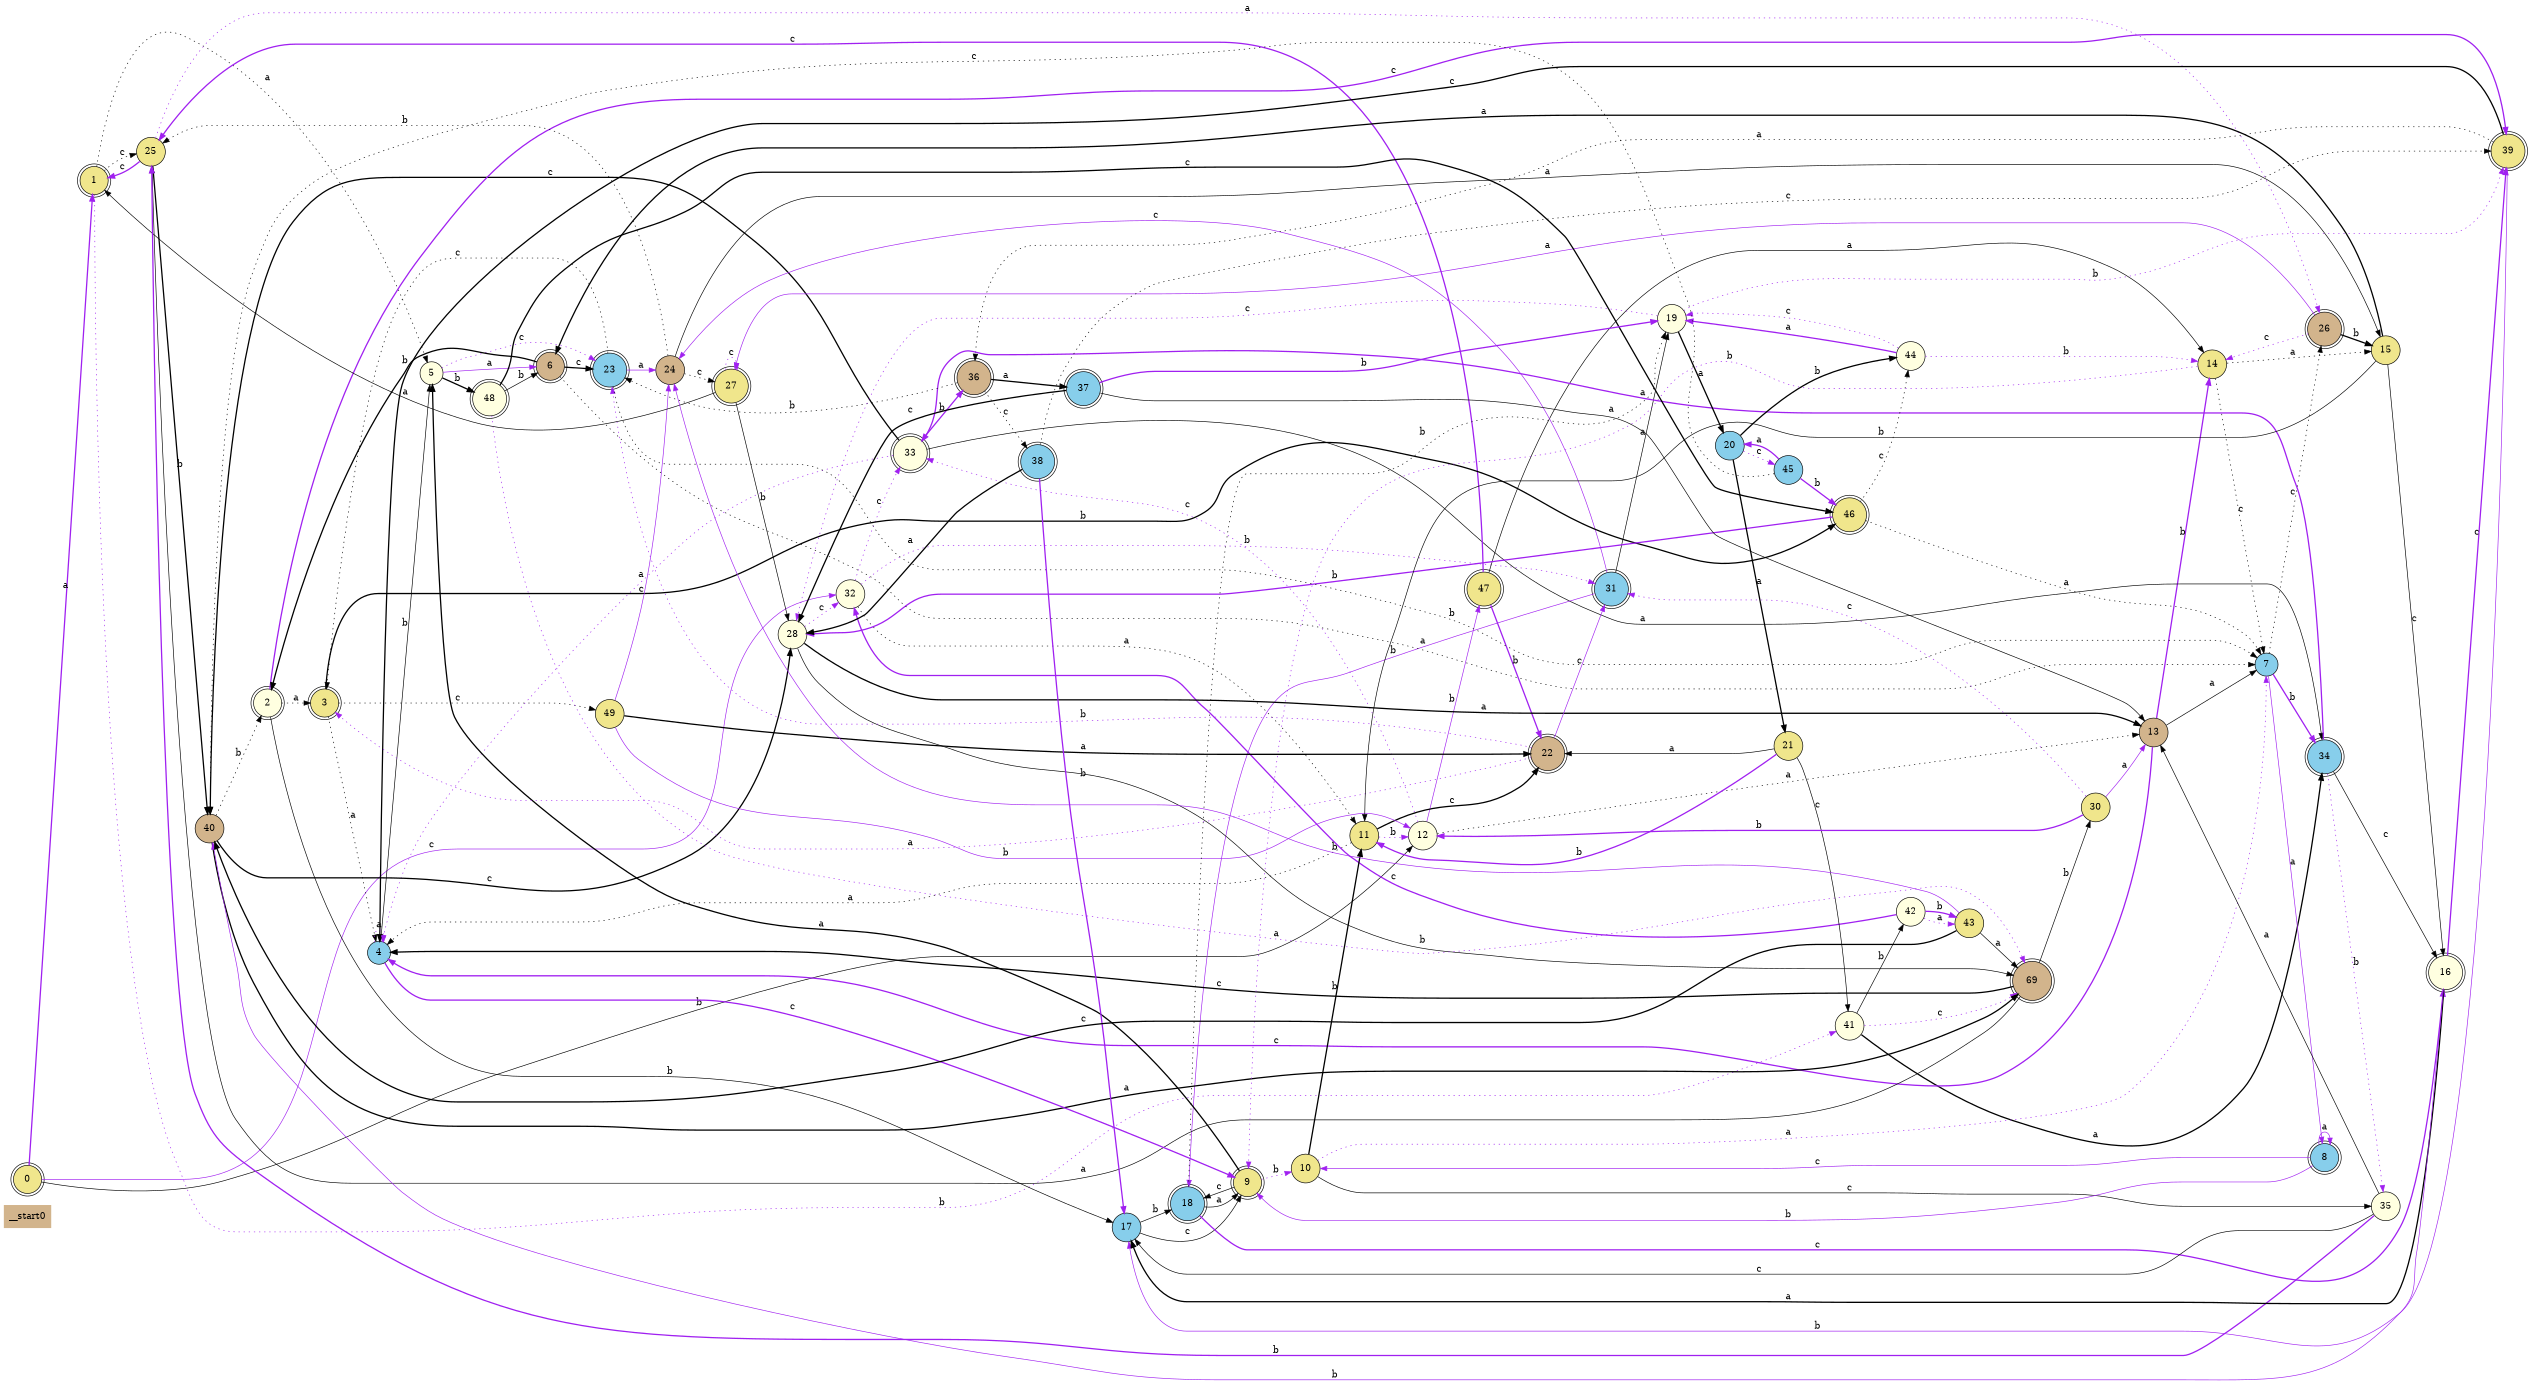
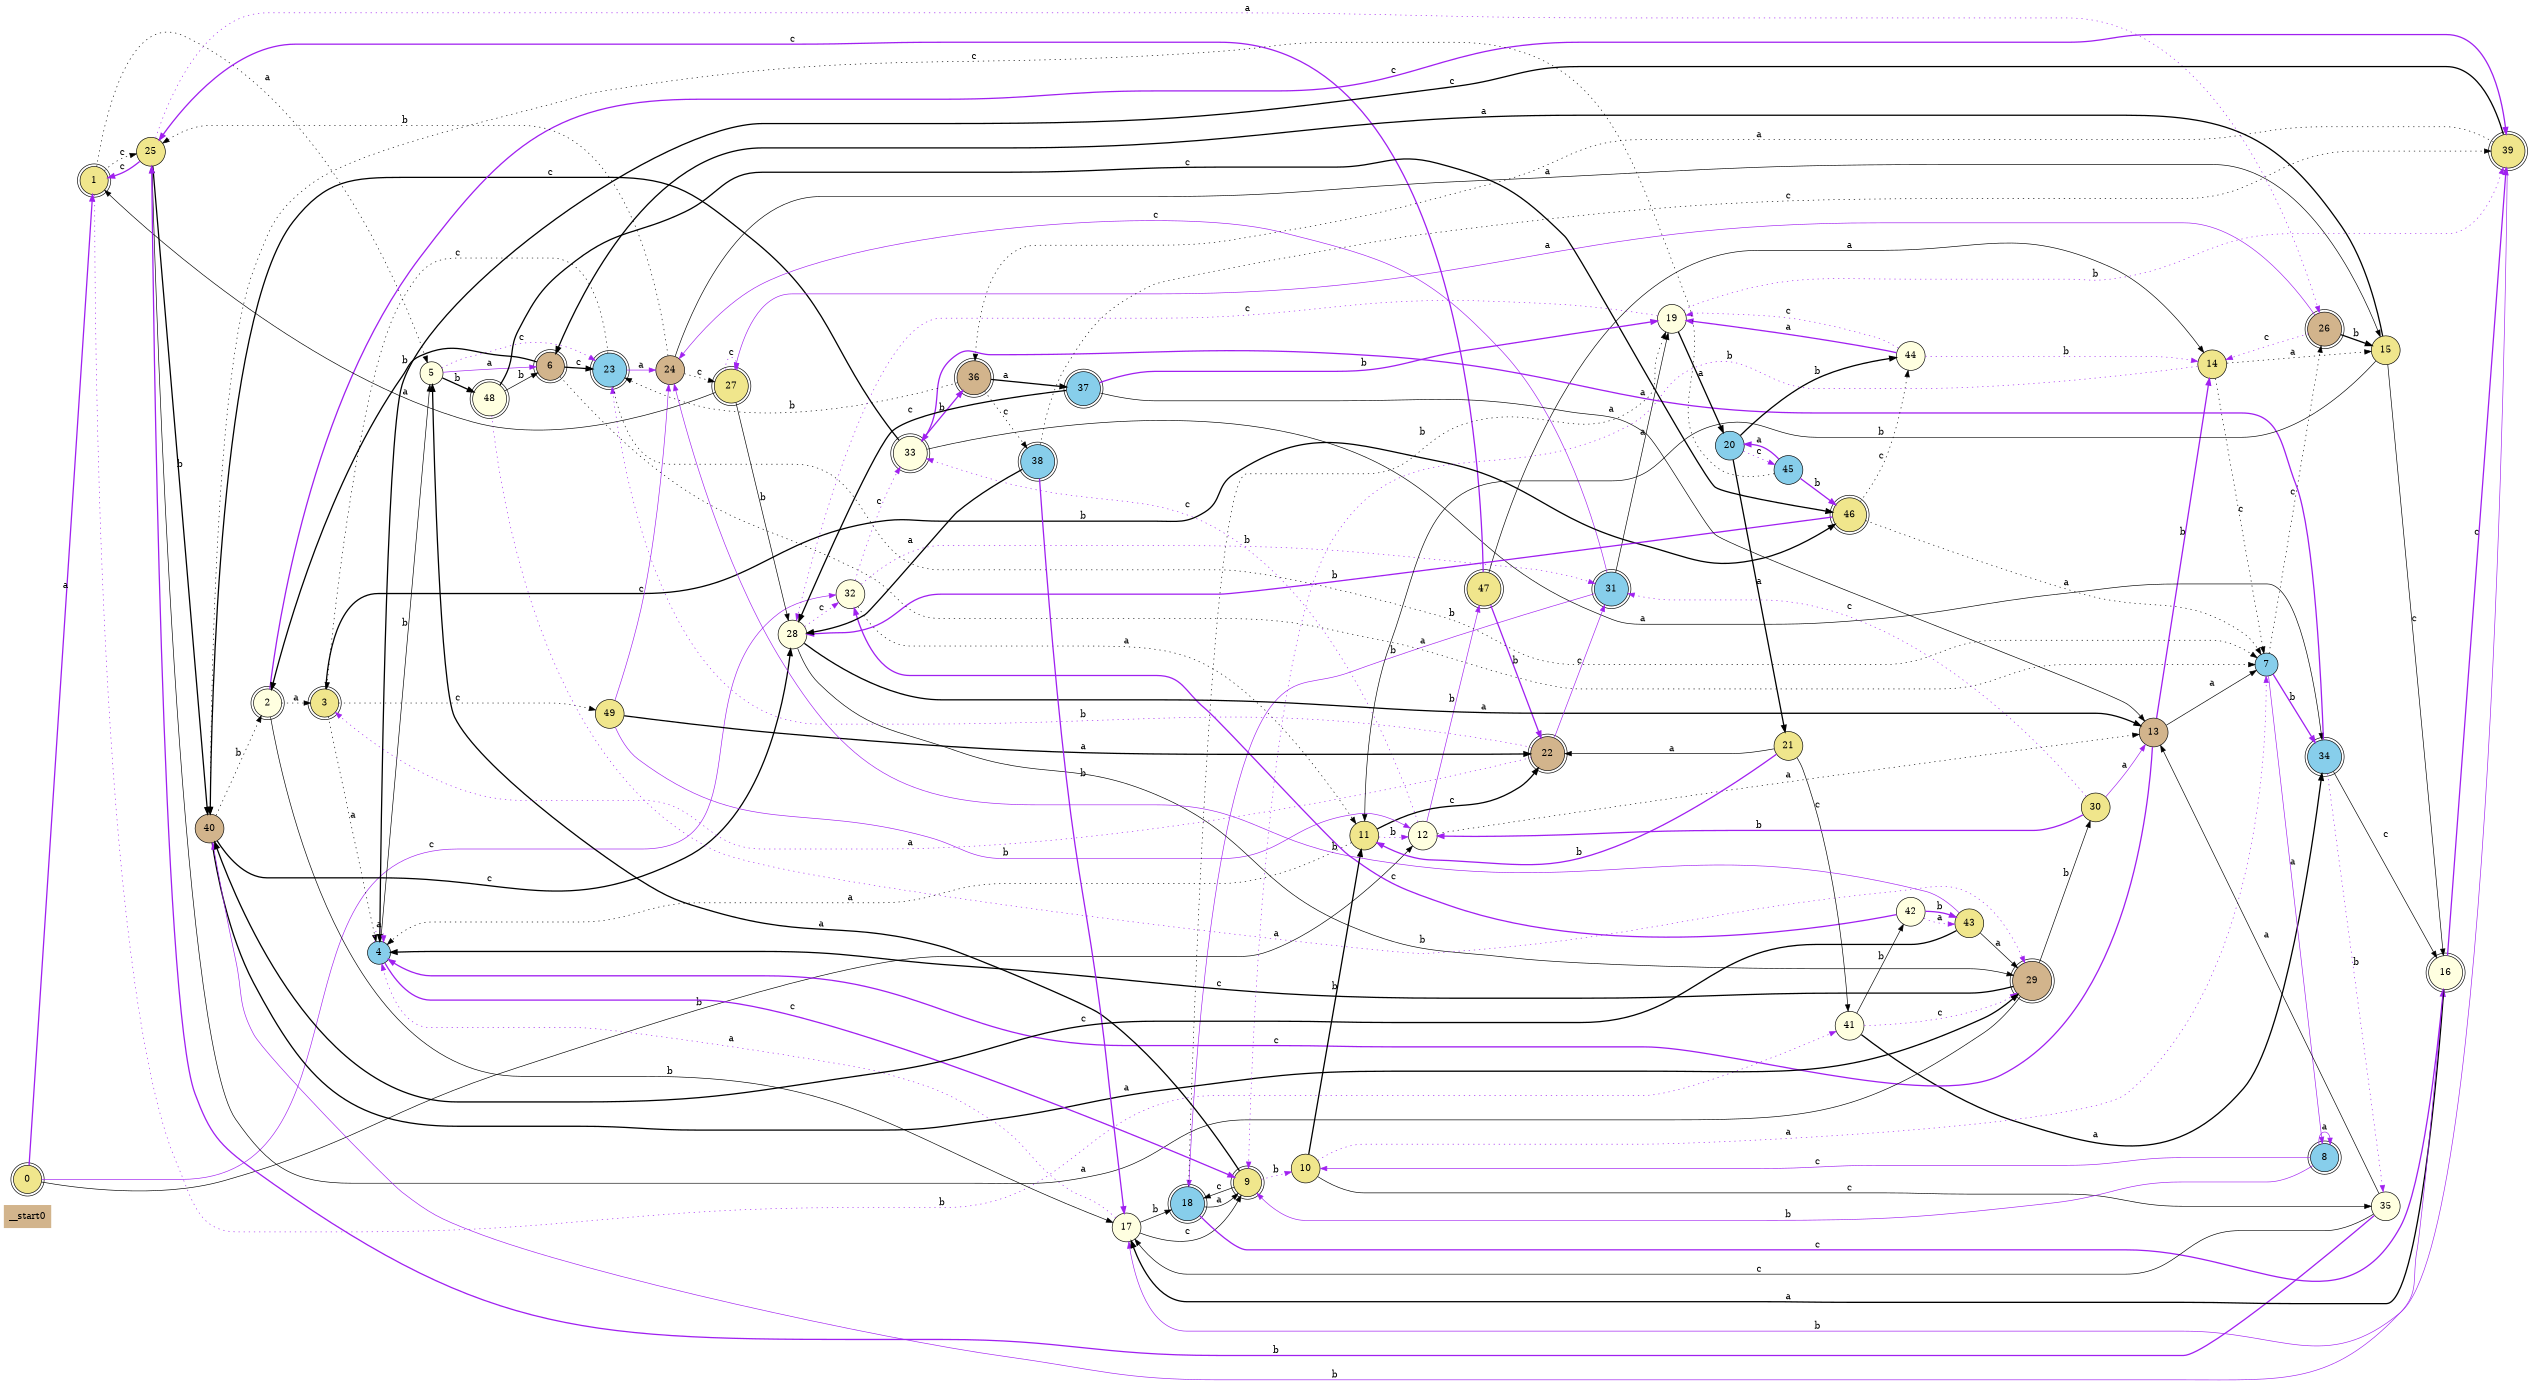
(586, 637) -> (757, 1051)
(2032, 981) -> (2032, 981)
(1127, 1227) -> (1127, 1227)
